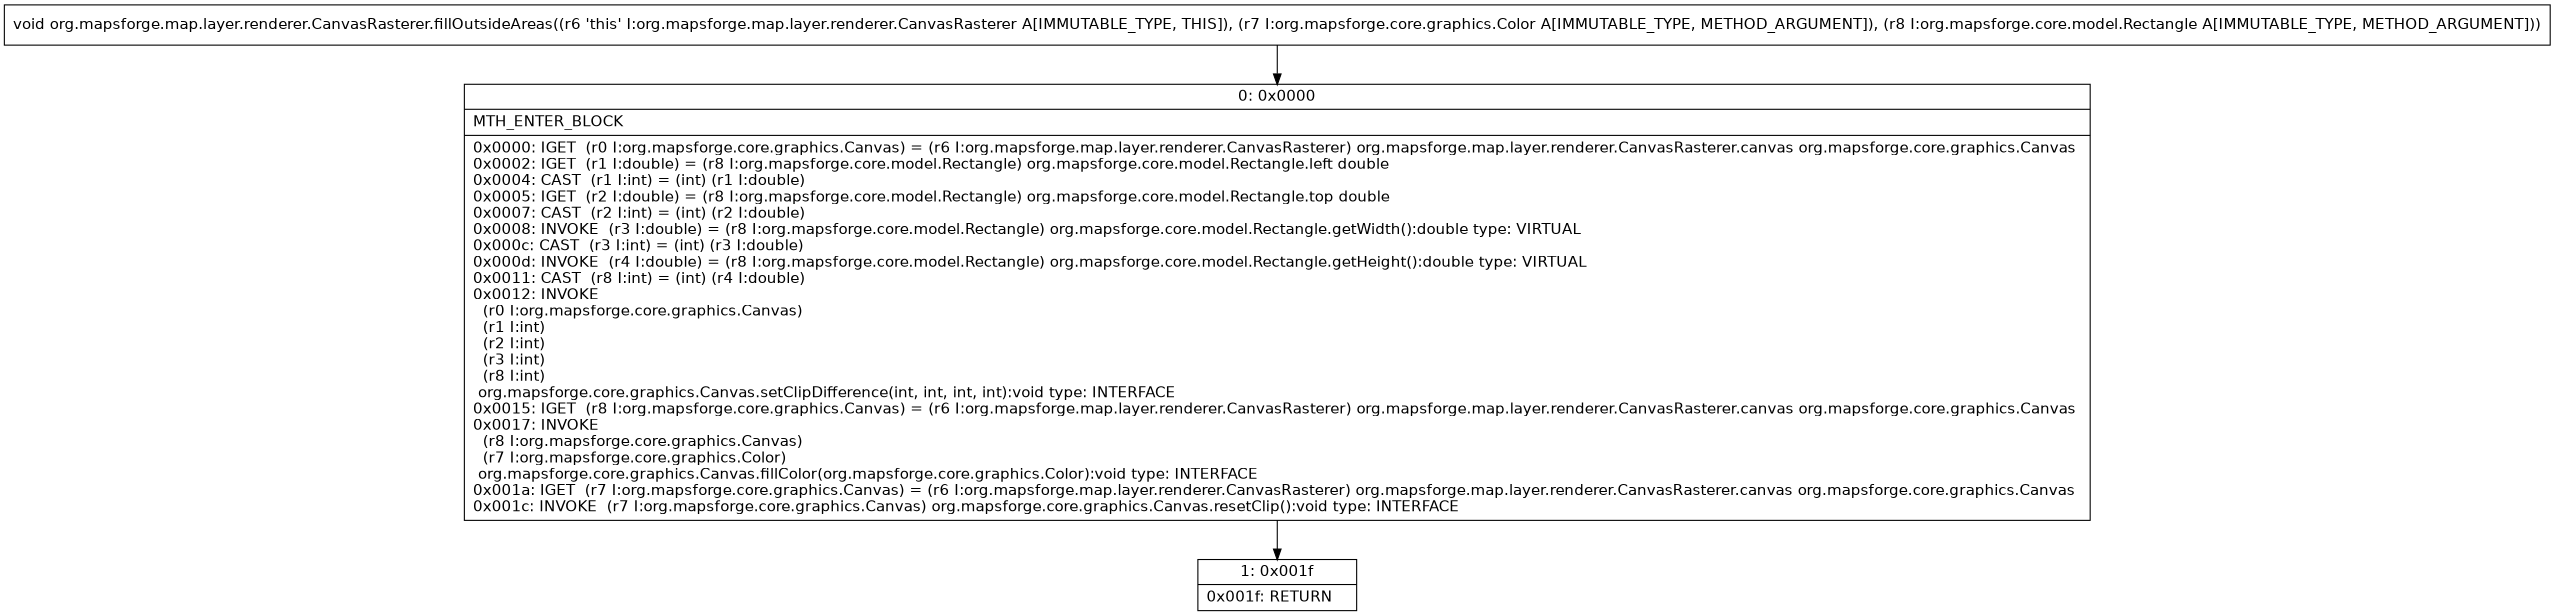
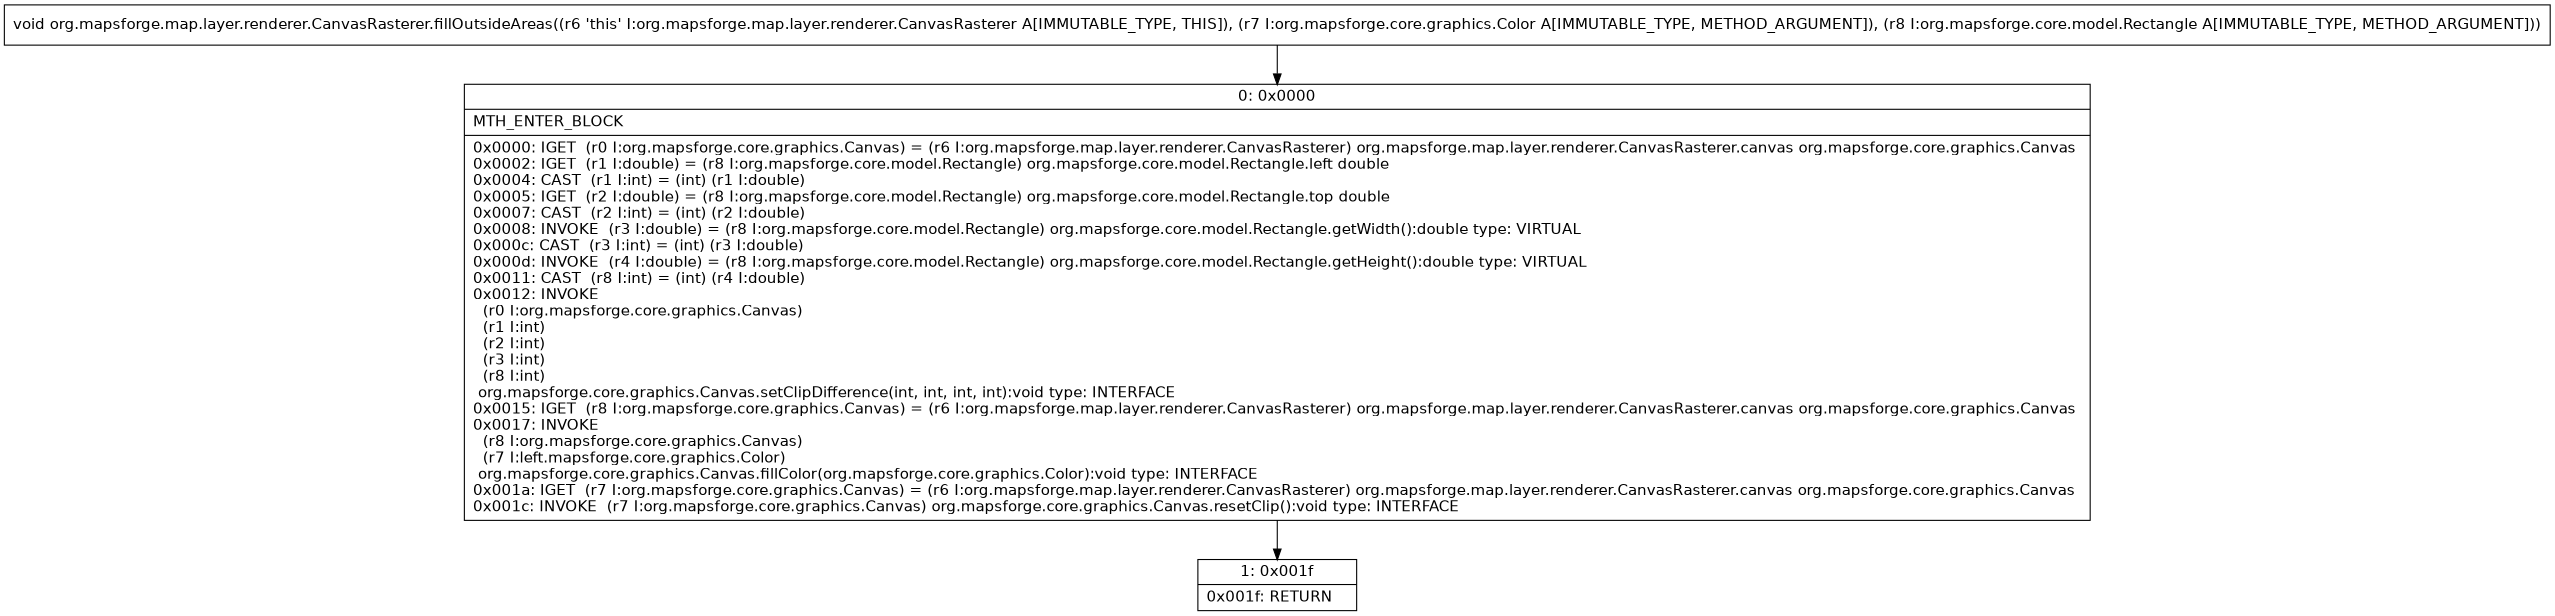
(630, 458) -> (630, 458)
